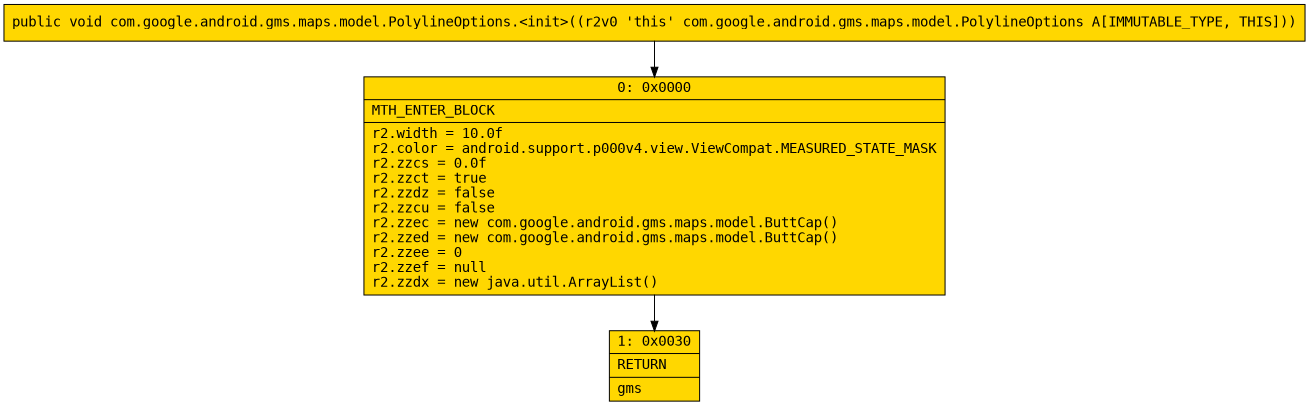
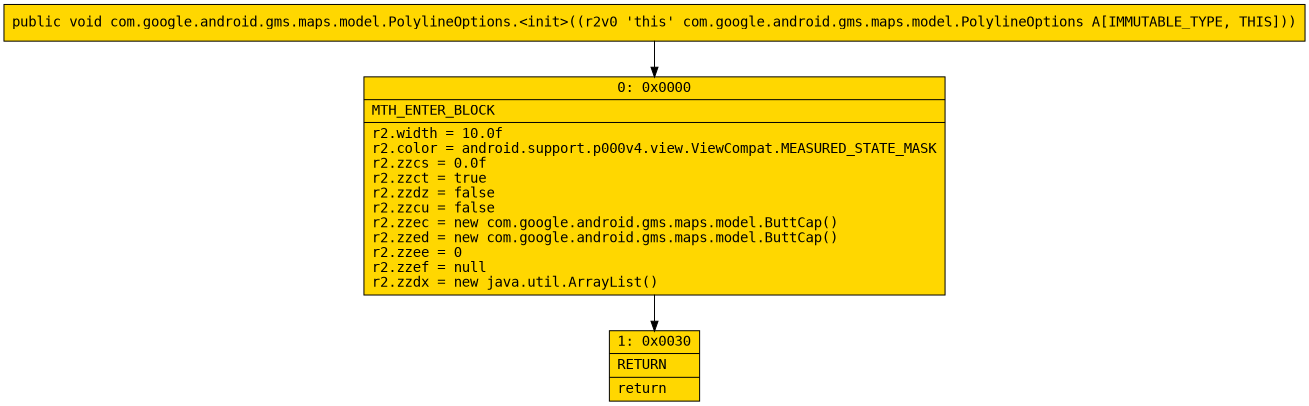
(630, 389) -> (642, 389)
